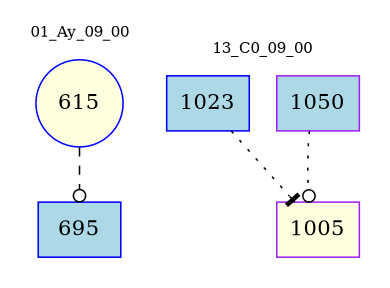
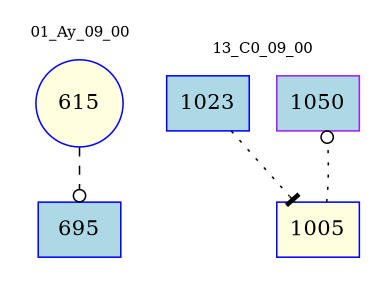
(308, 160) -> (328, 173)
(318, 230) -> (318, 230)
